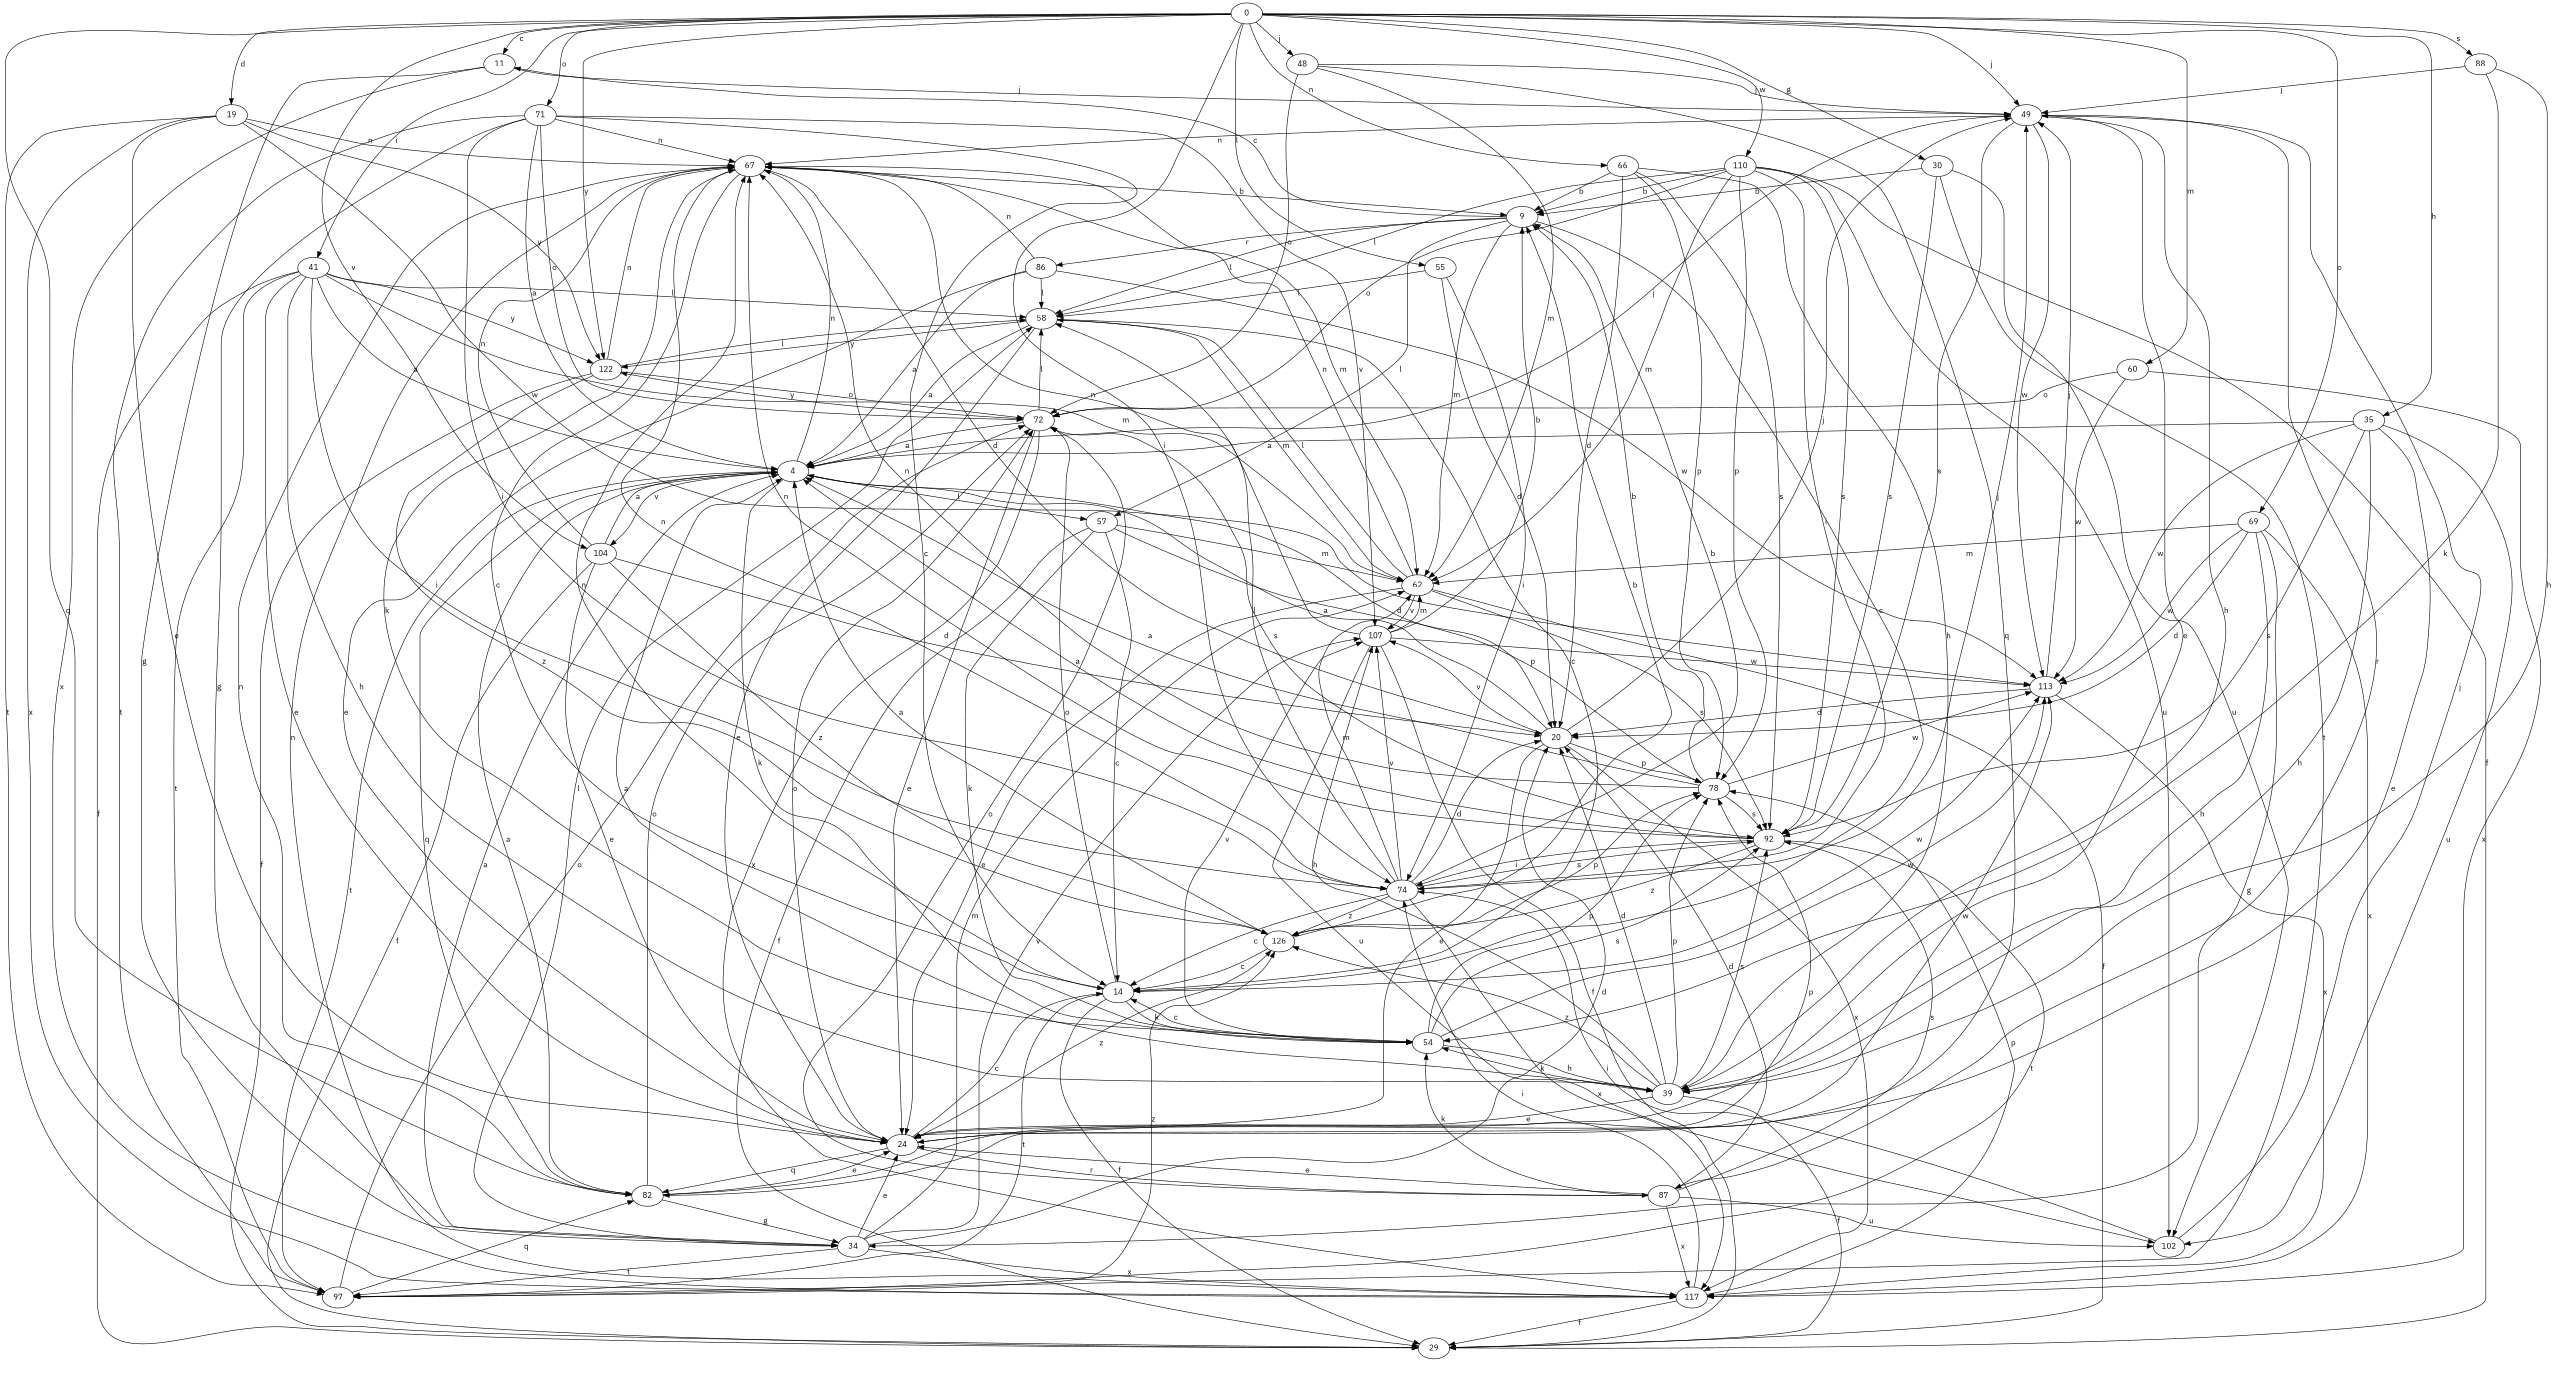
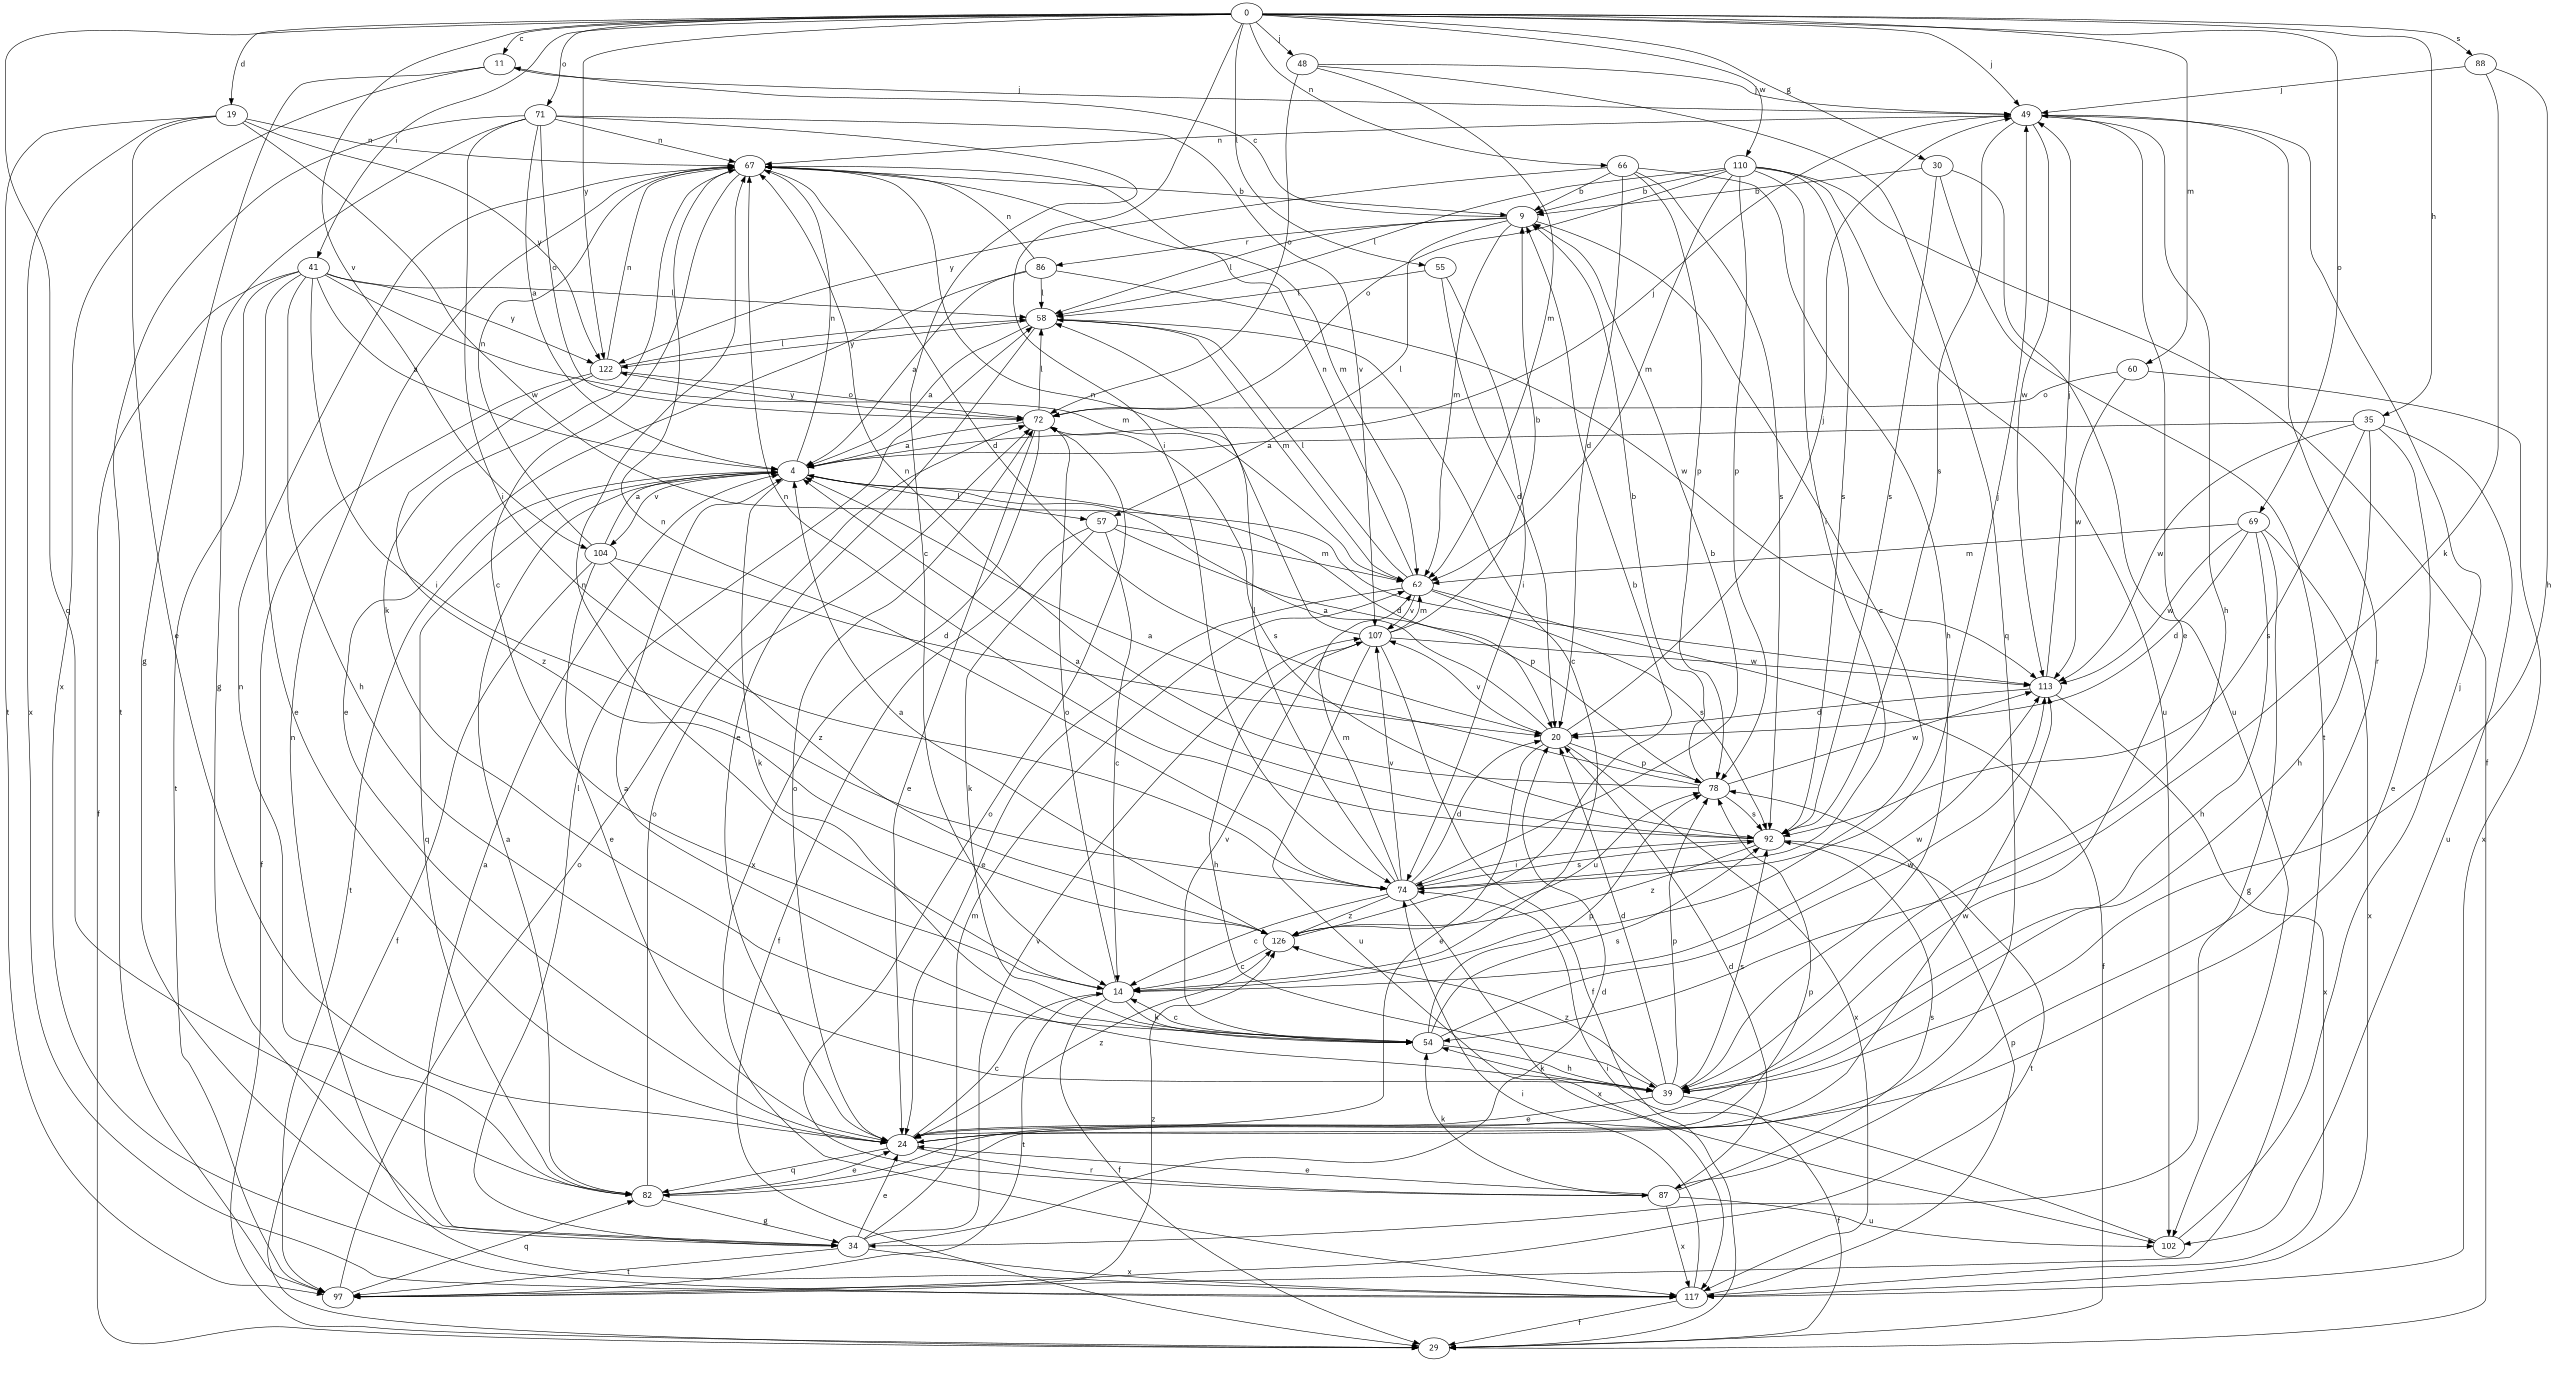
none -> (1133, 224)
(1596, 865) -> (1596, 865)
(1412, 915) -> (1250, 976)
